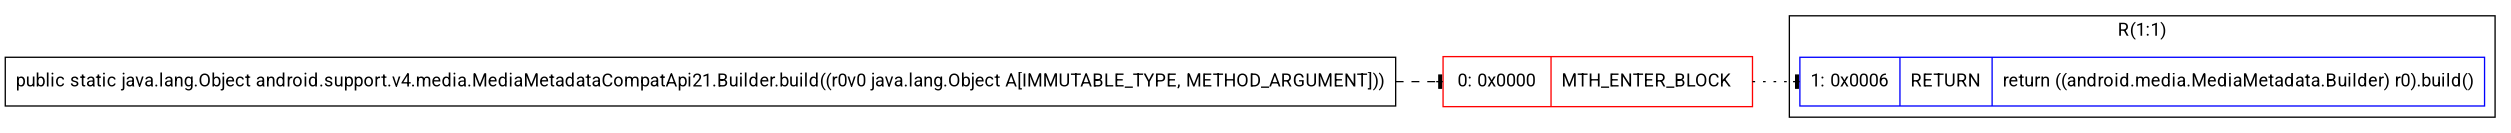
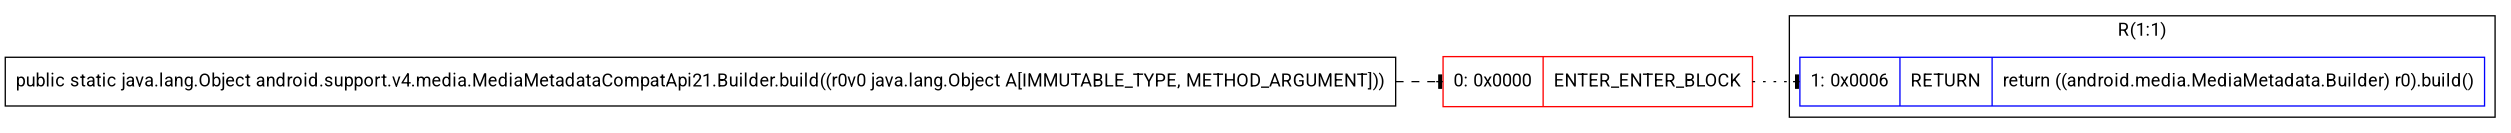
(1647, 81) -> (1648, 81)
